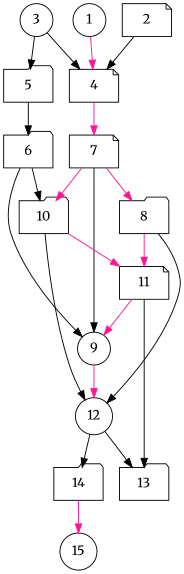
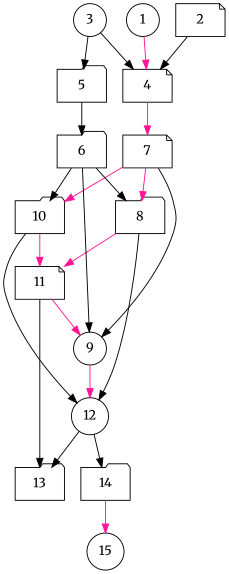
none -> (109, 182)
